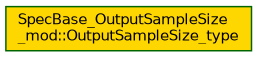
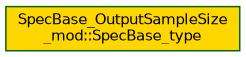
(129, 29) -> (123, 29)
